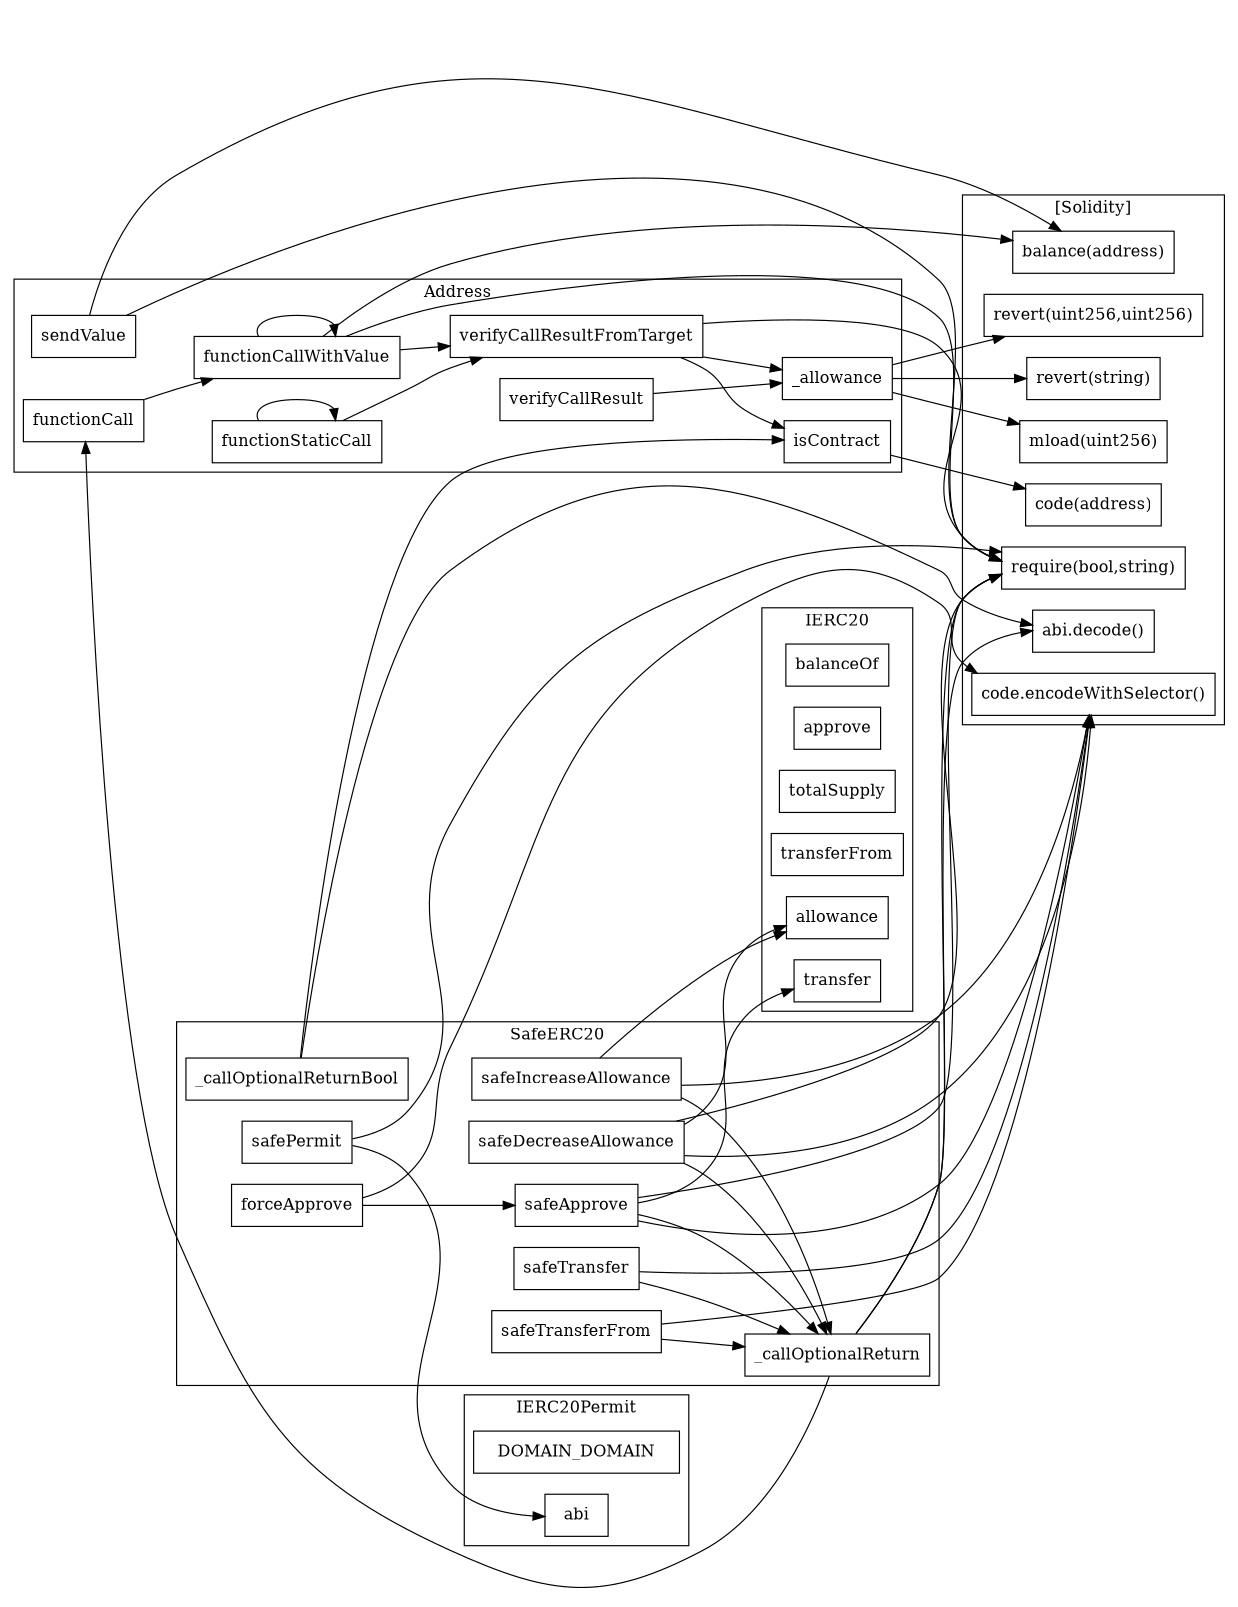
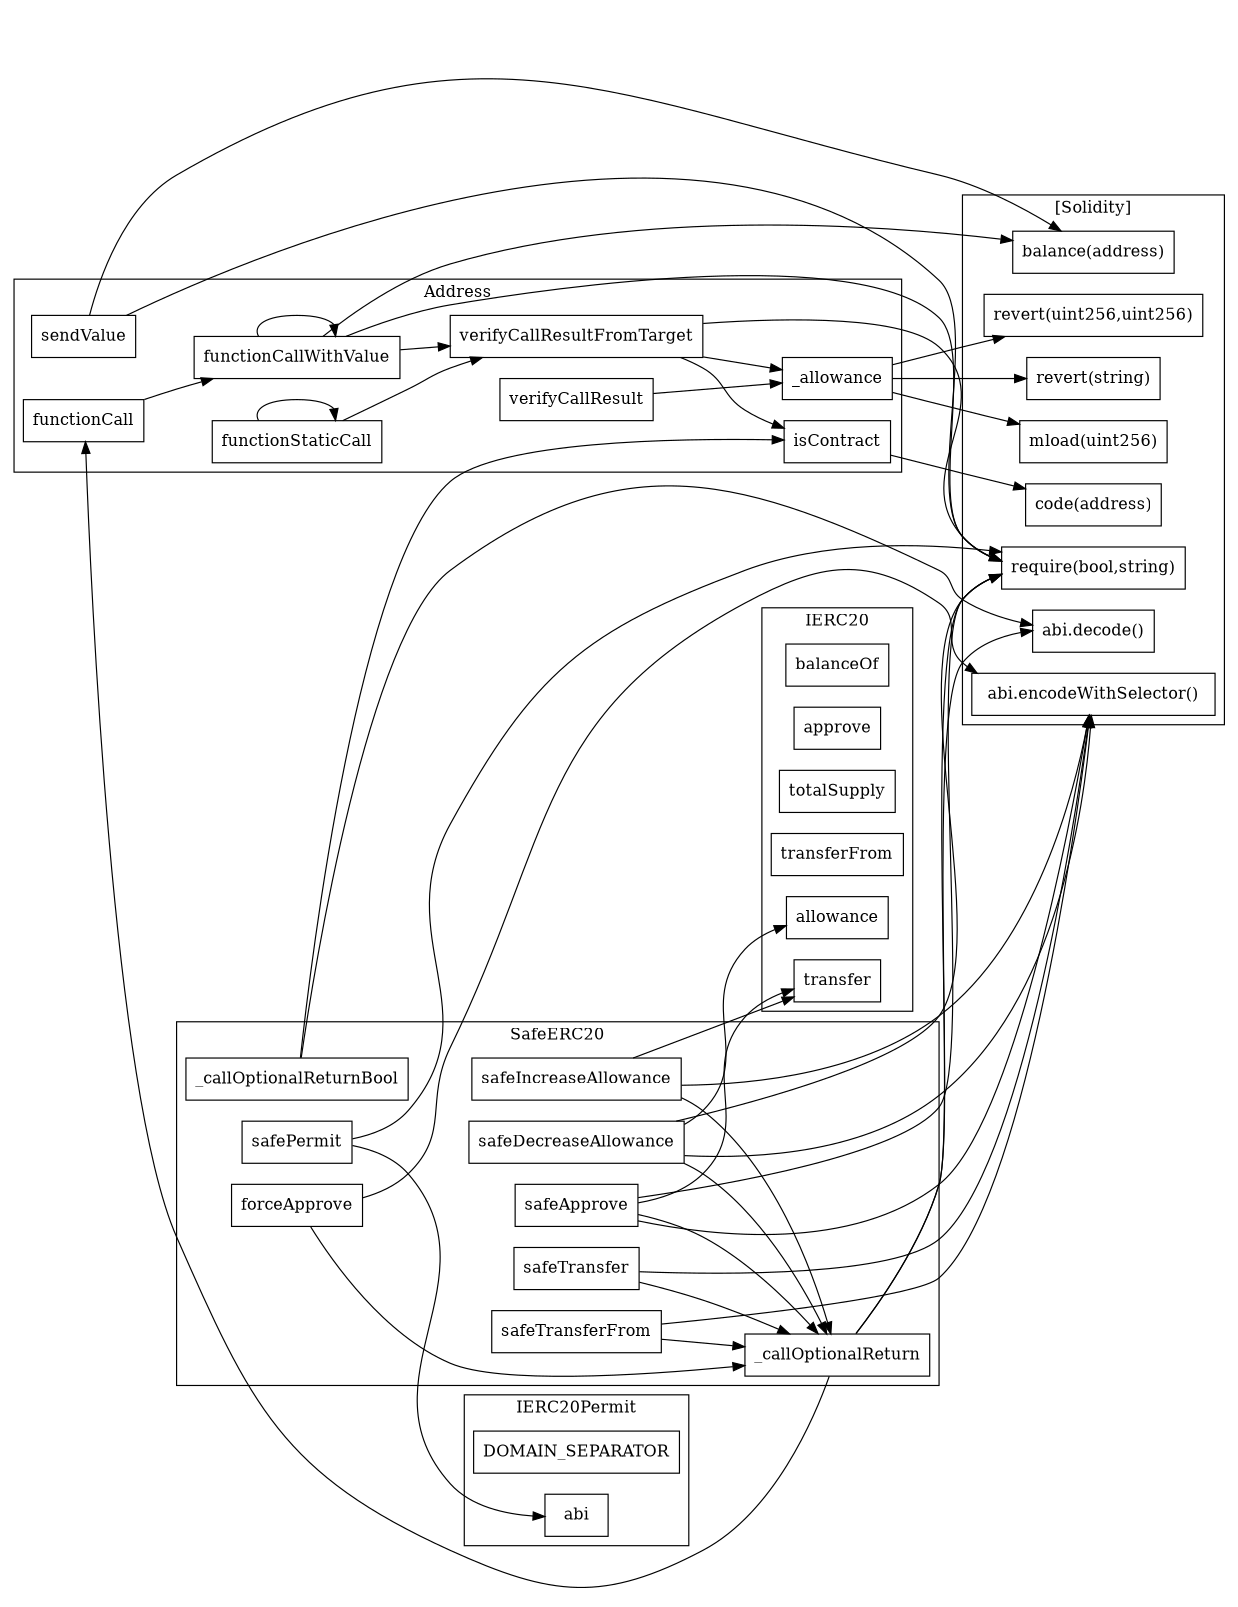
(1093, 694) -> (1093, 694)
(682, 990) -> (708, 1030)
(436, 1205) -> (492, 1373)
(577, 1452) -> (577, 1452)
